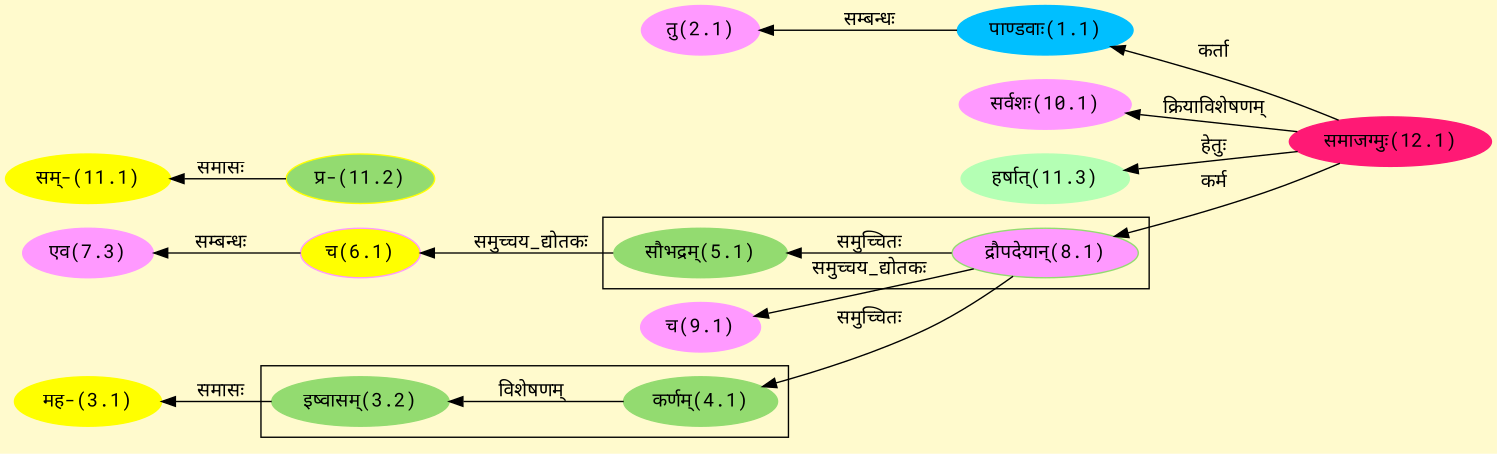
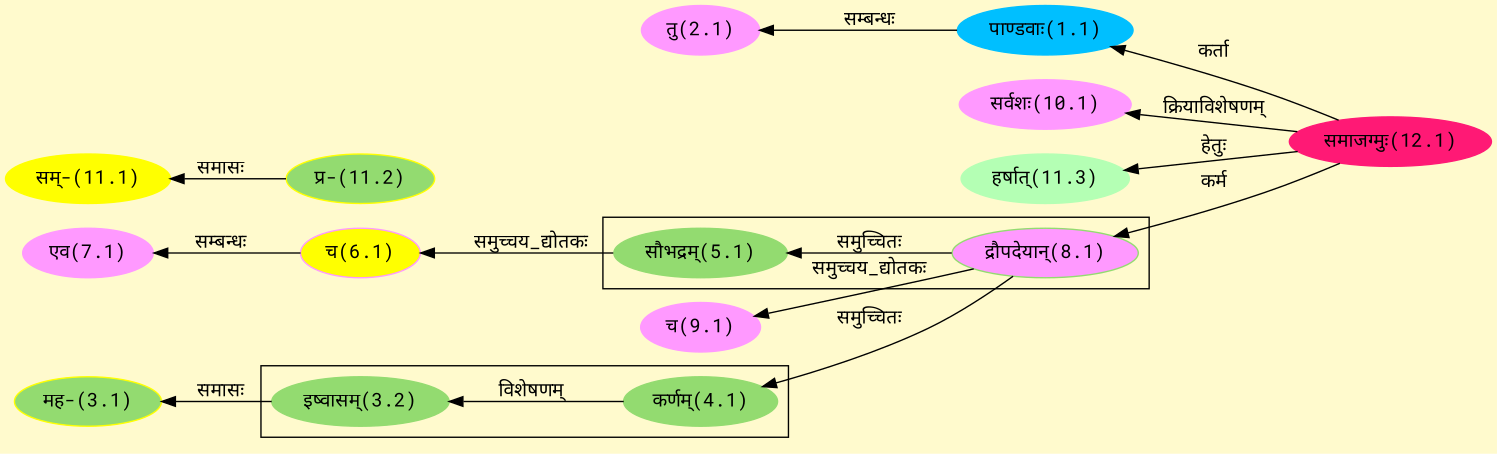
(88, 253) -> (88, 253)
(88, 402) -> (88, 402)
